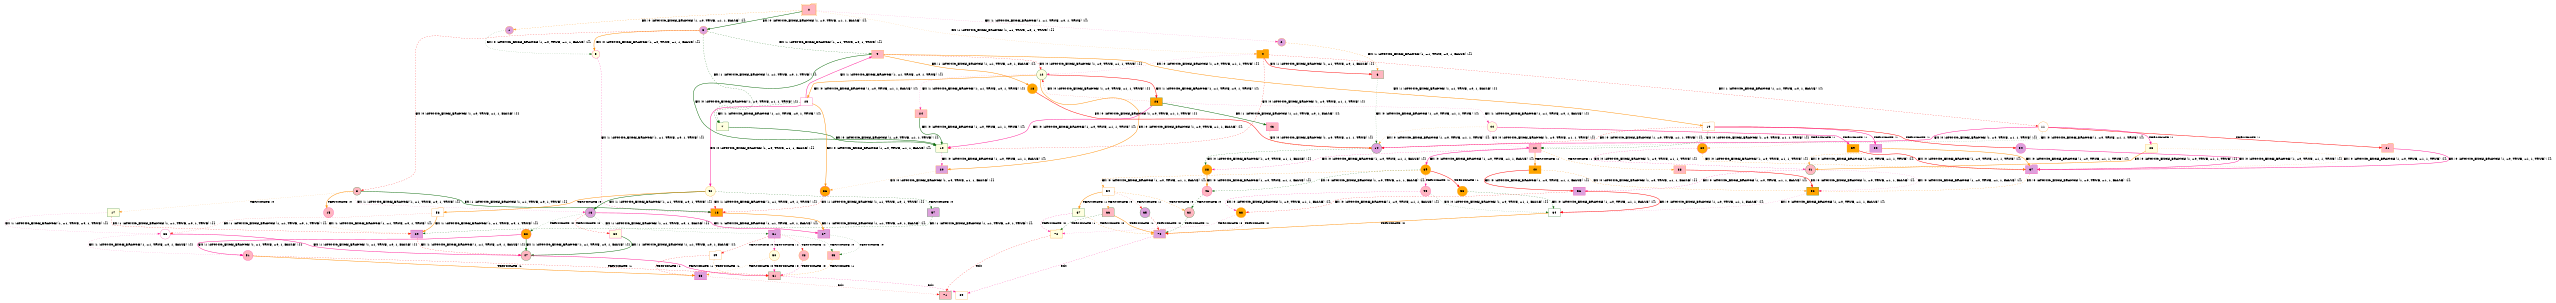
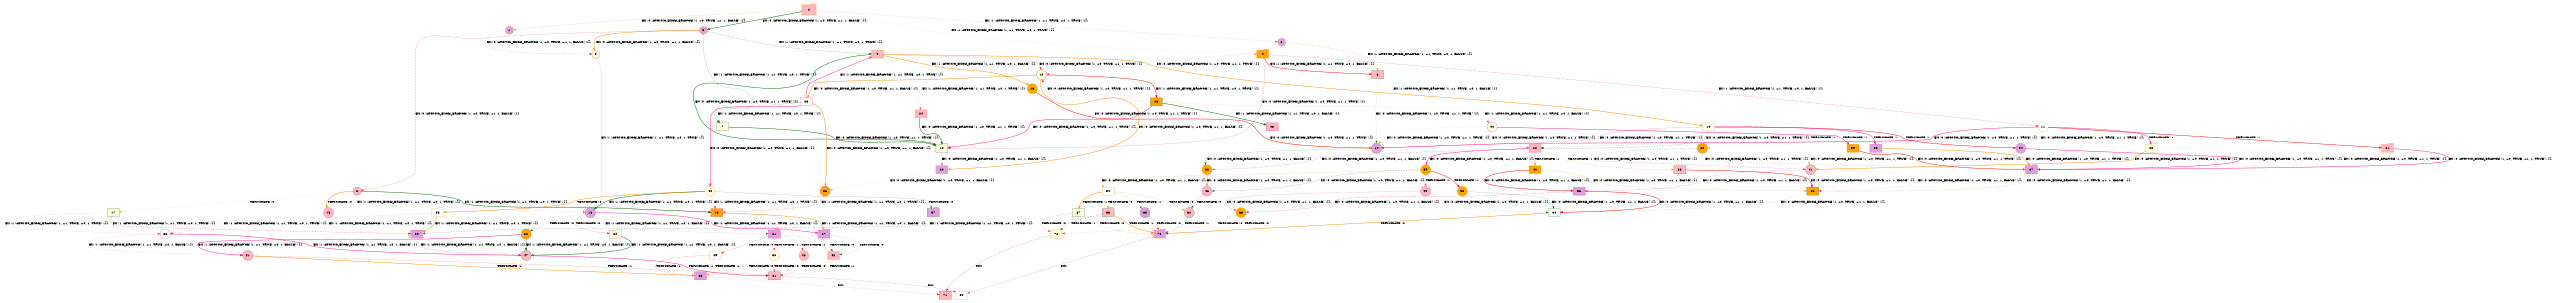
(1680, 170) -> (1680, 170)
